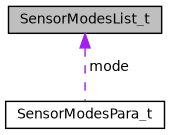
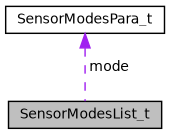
(85, 75) -> (85, 75)
